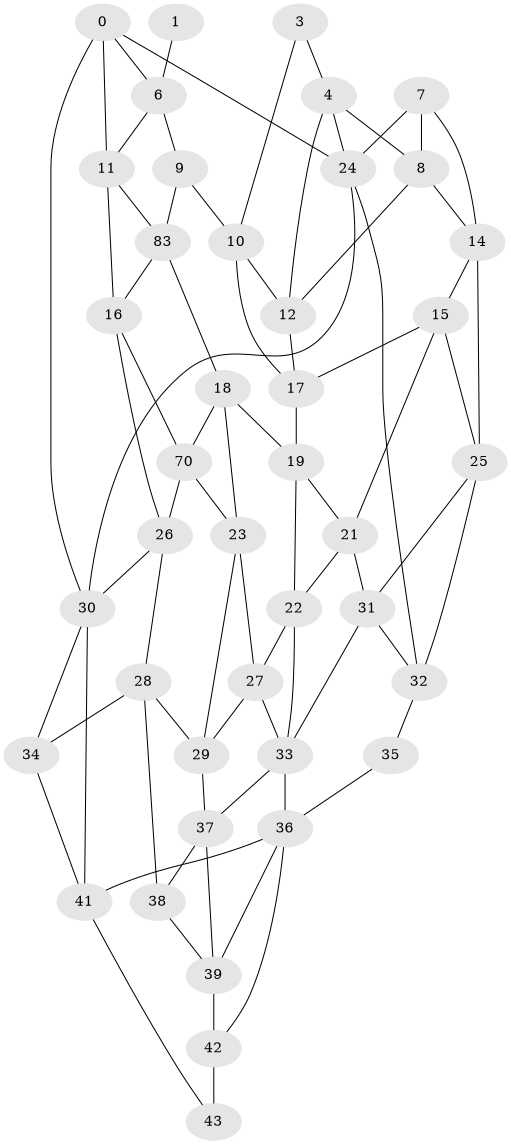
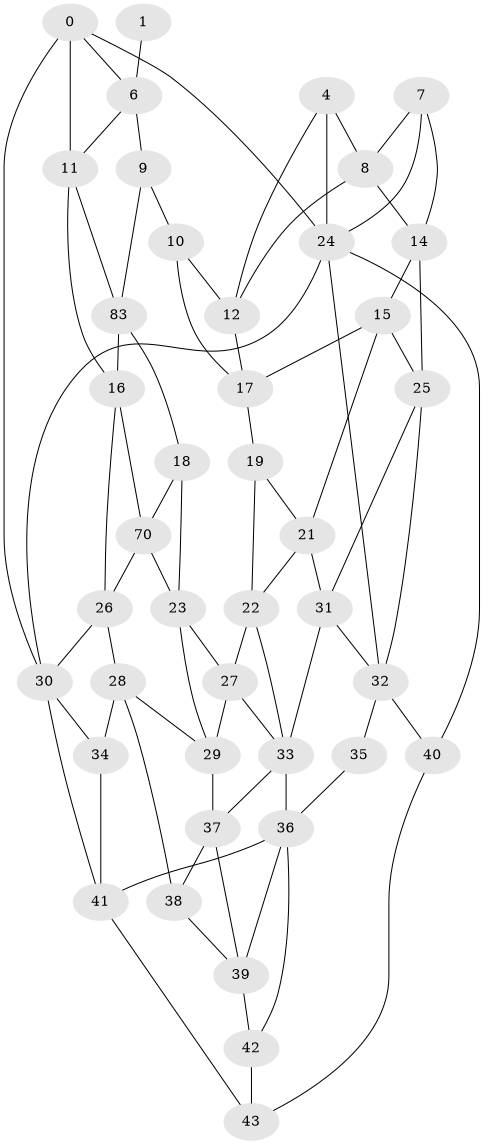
(300, 22) -> none
(259, 425) -> none
none -> (433, 755)
